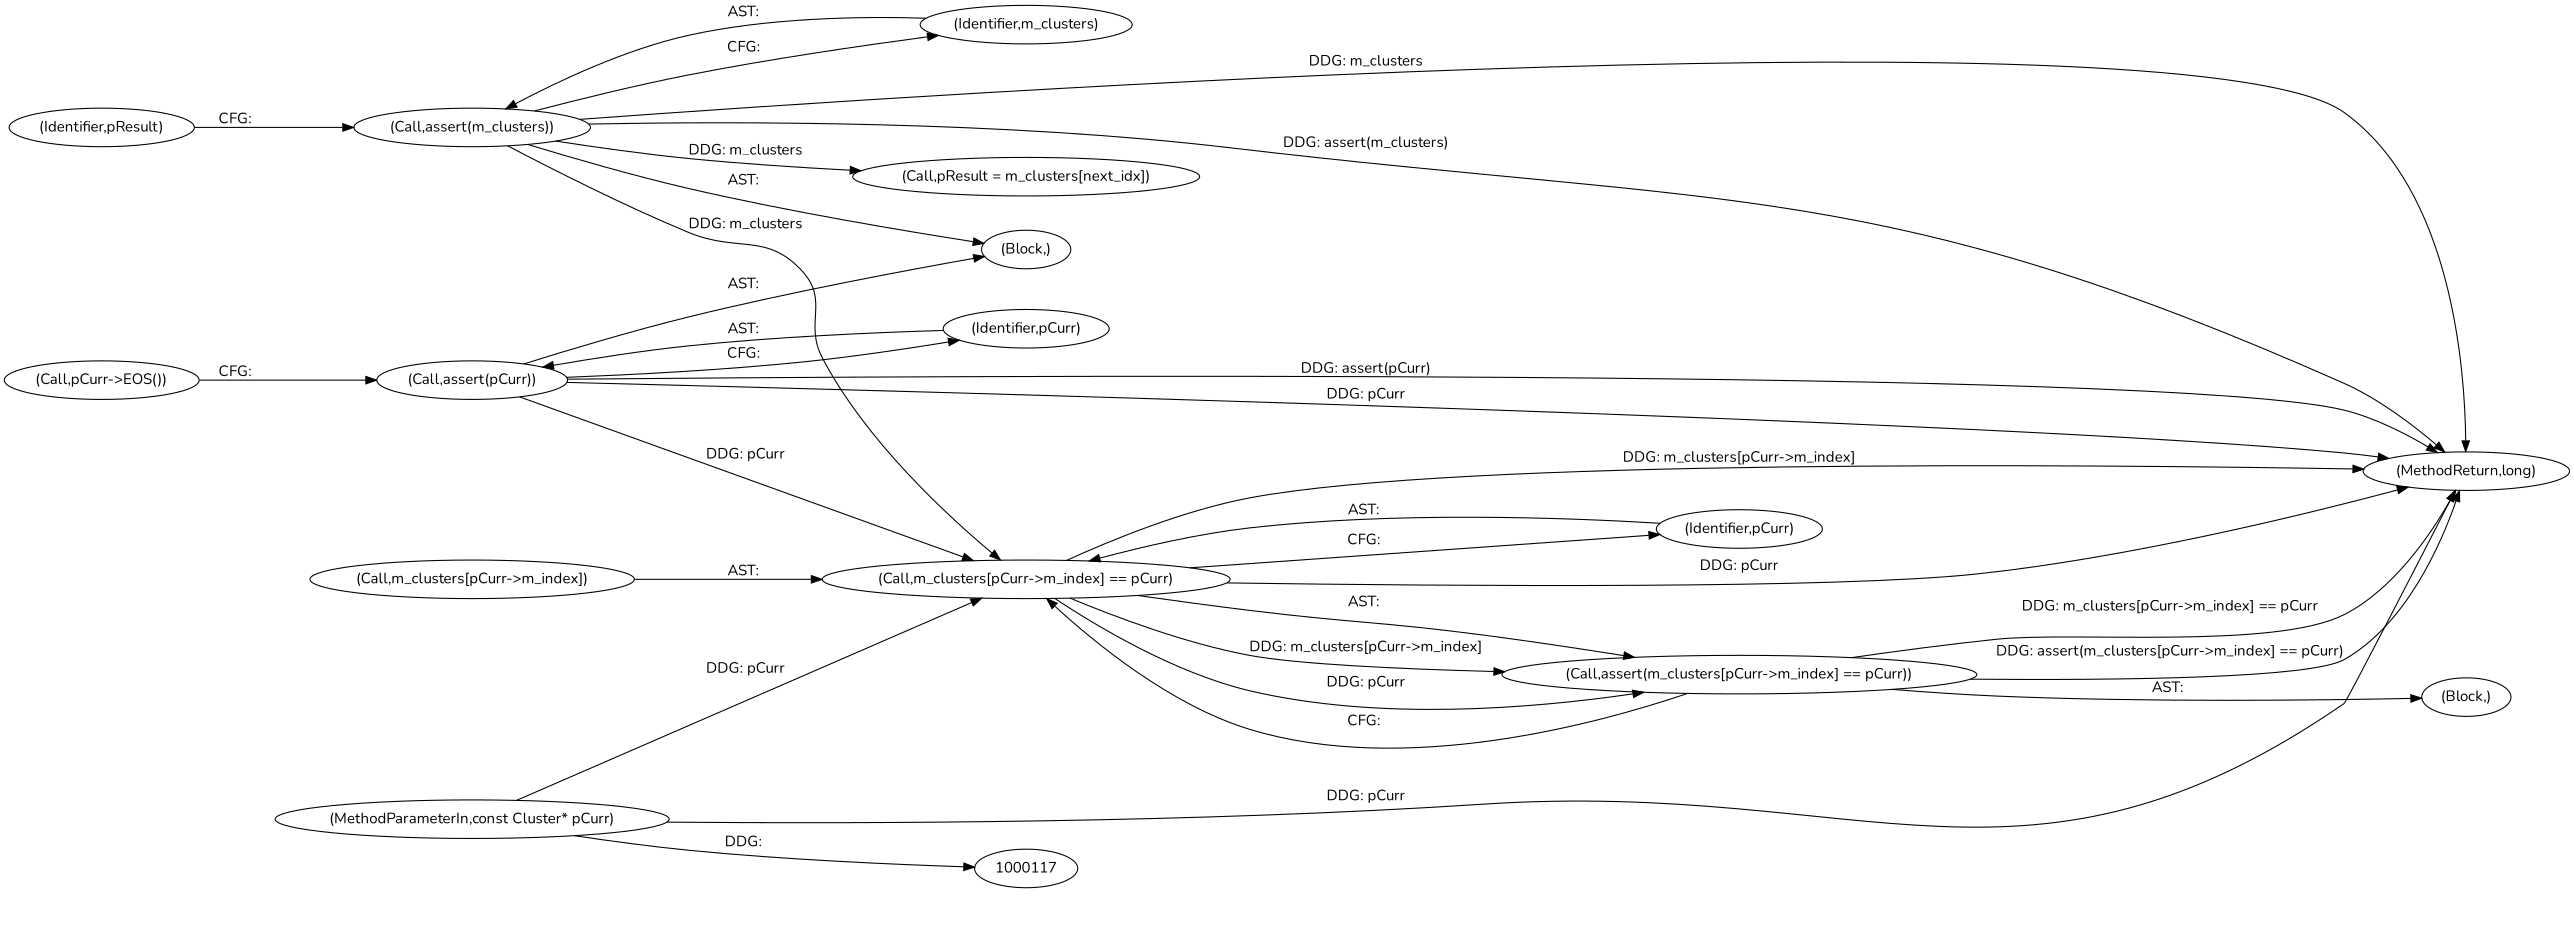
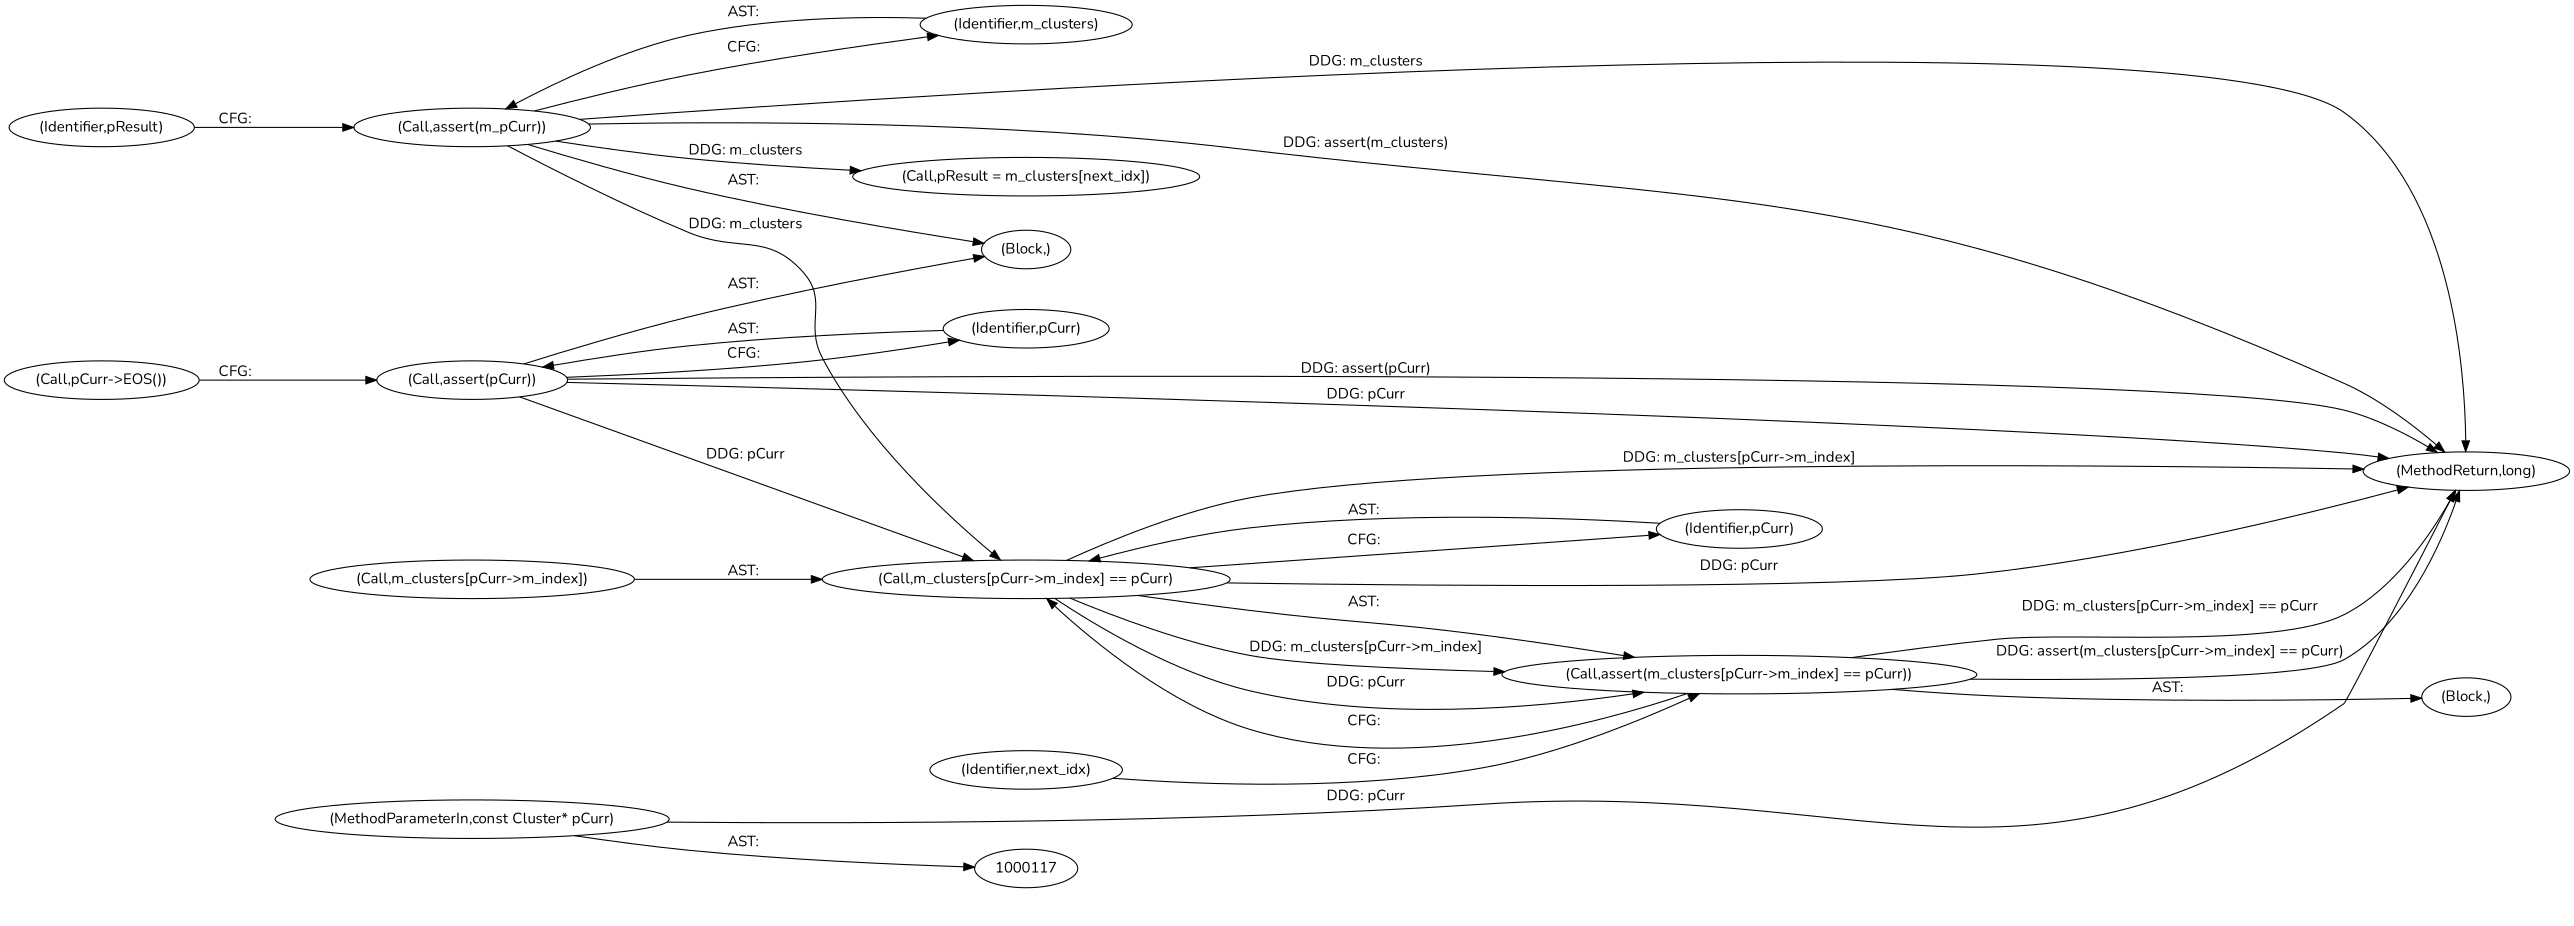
(472, 127) -> (472, 127)
(744, 701) -> none
none -> (1026, 770)
(746, 842) -> (746, 842)
